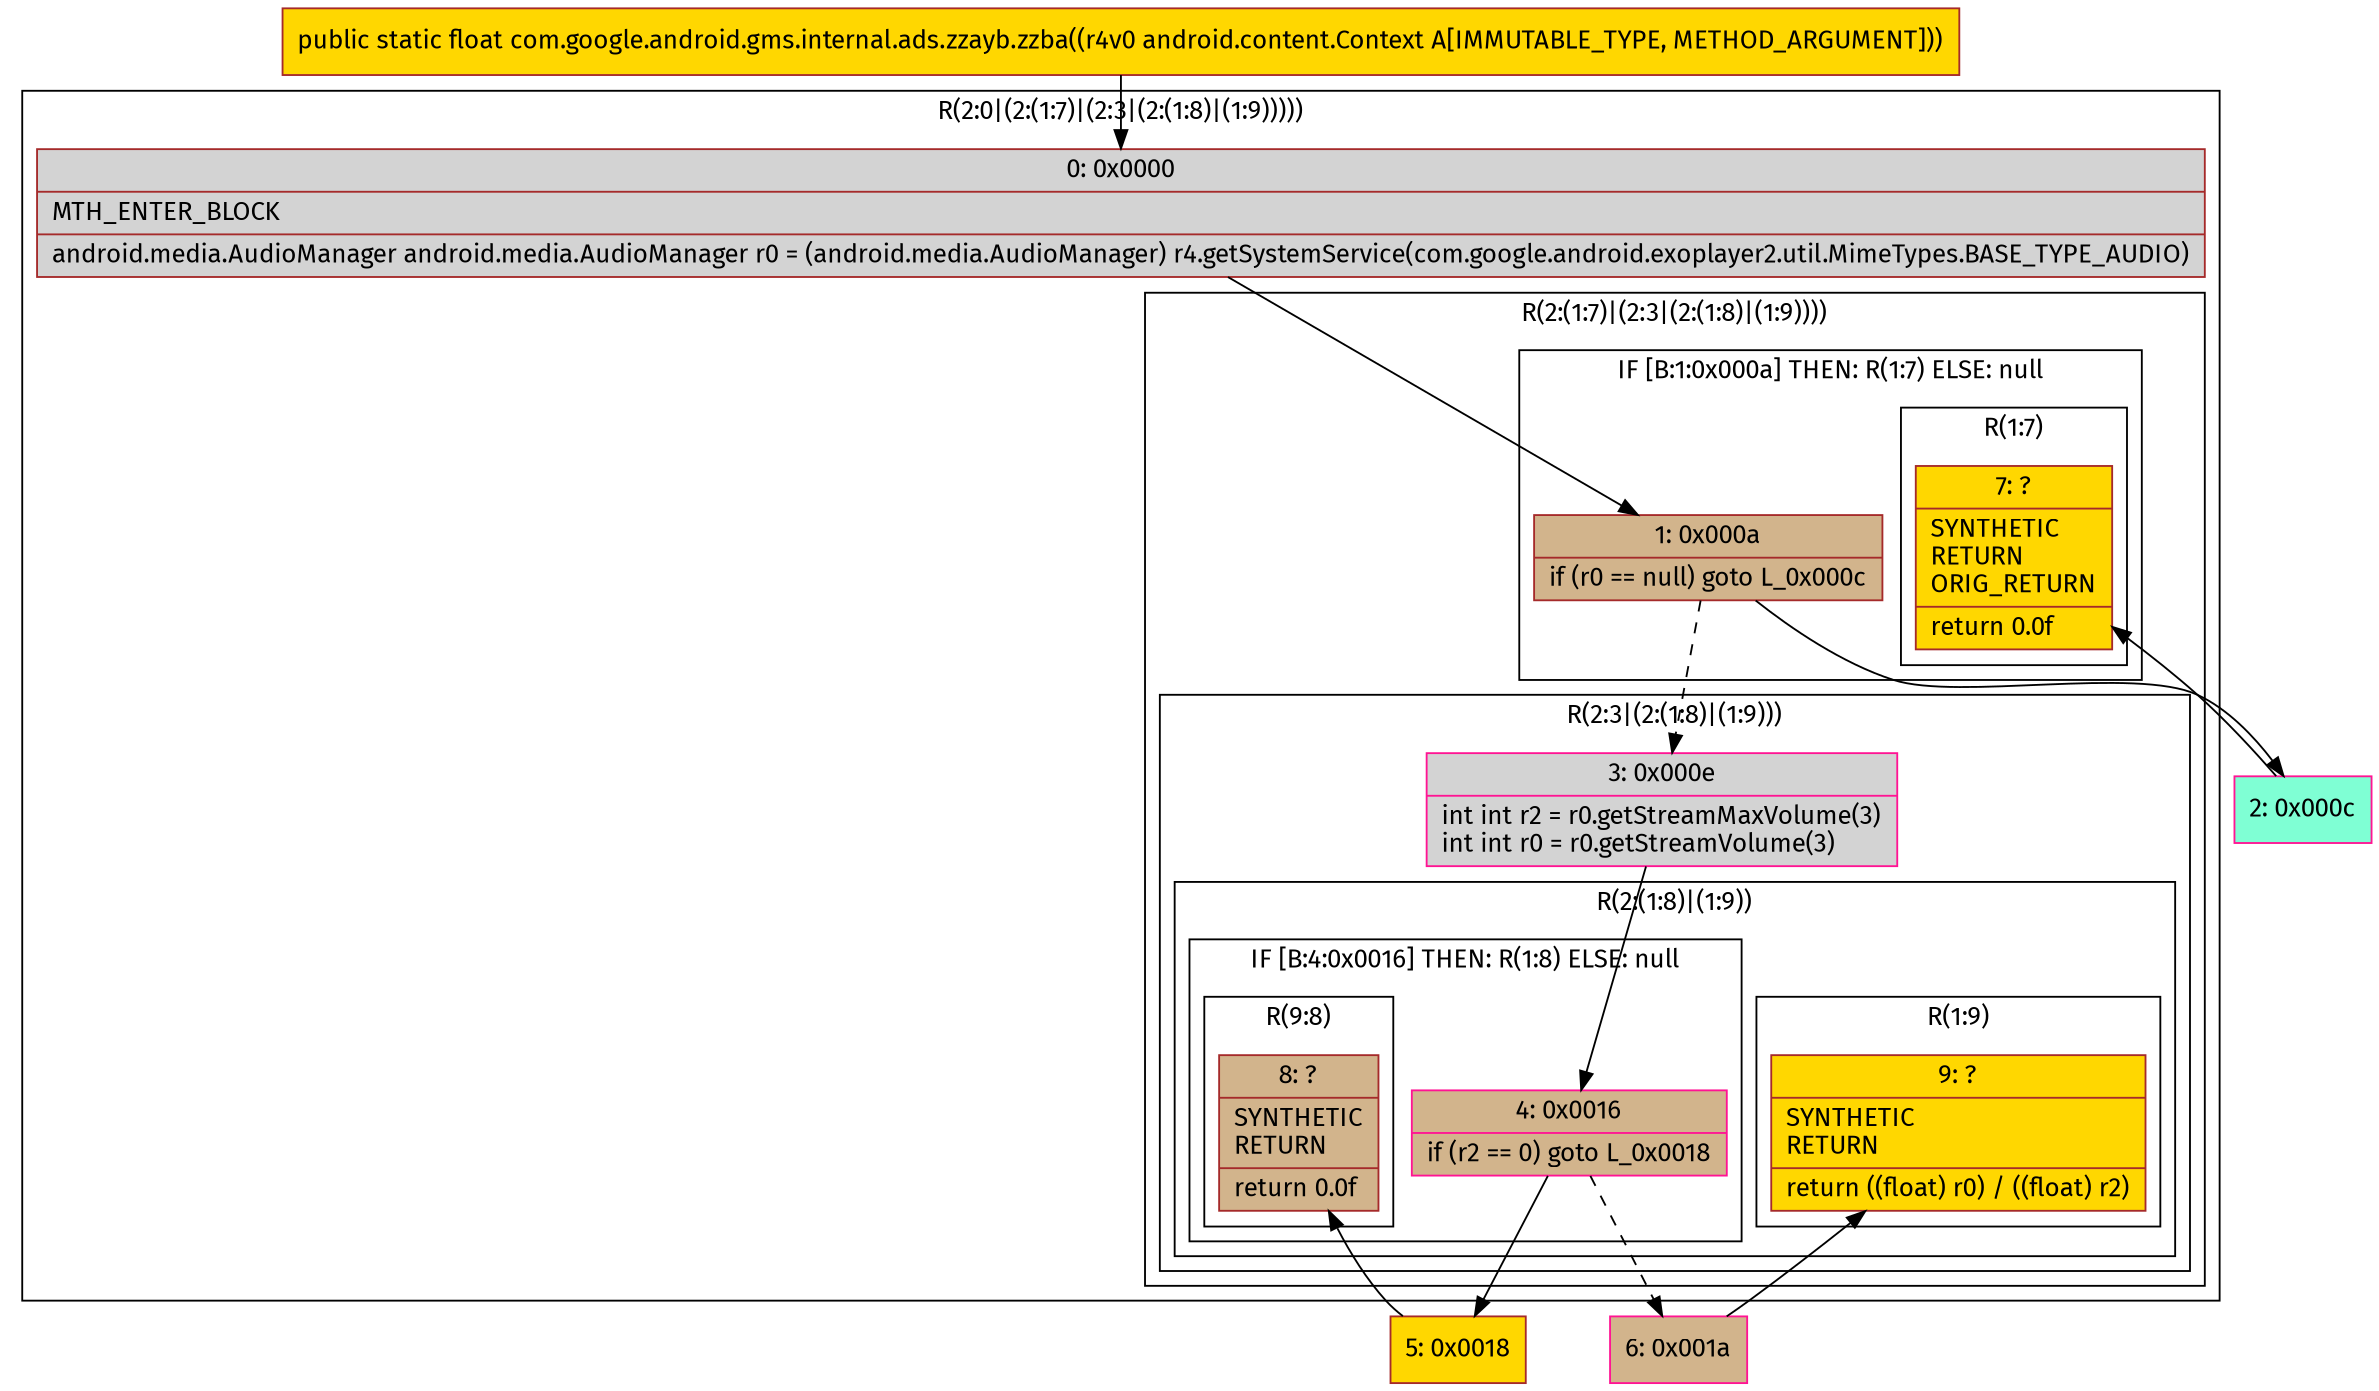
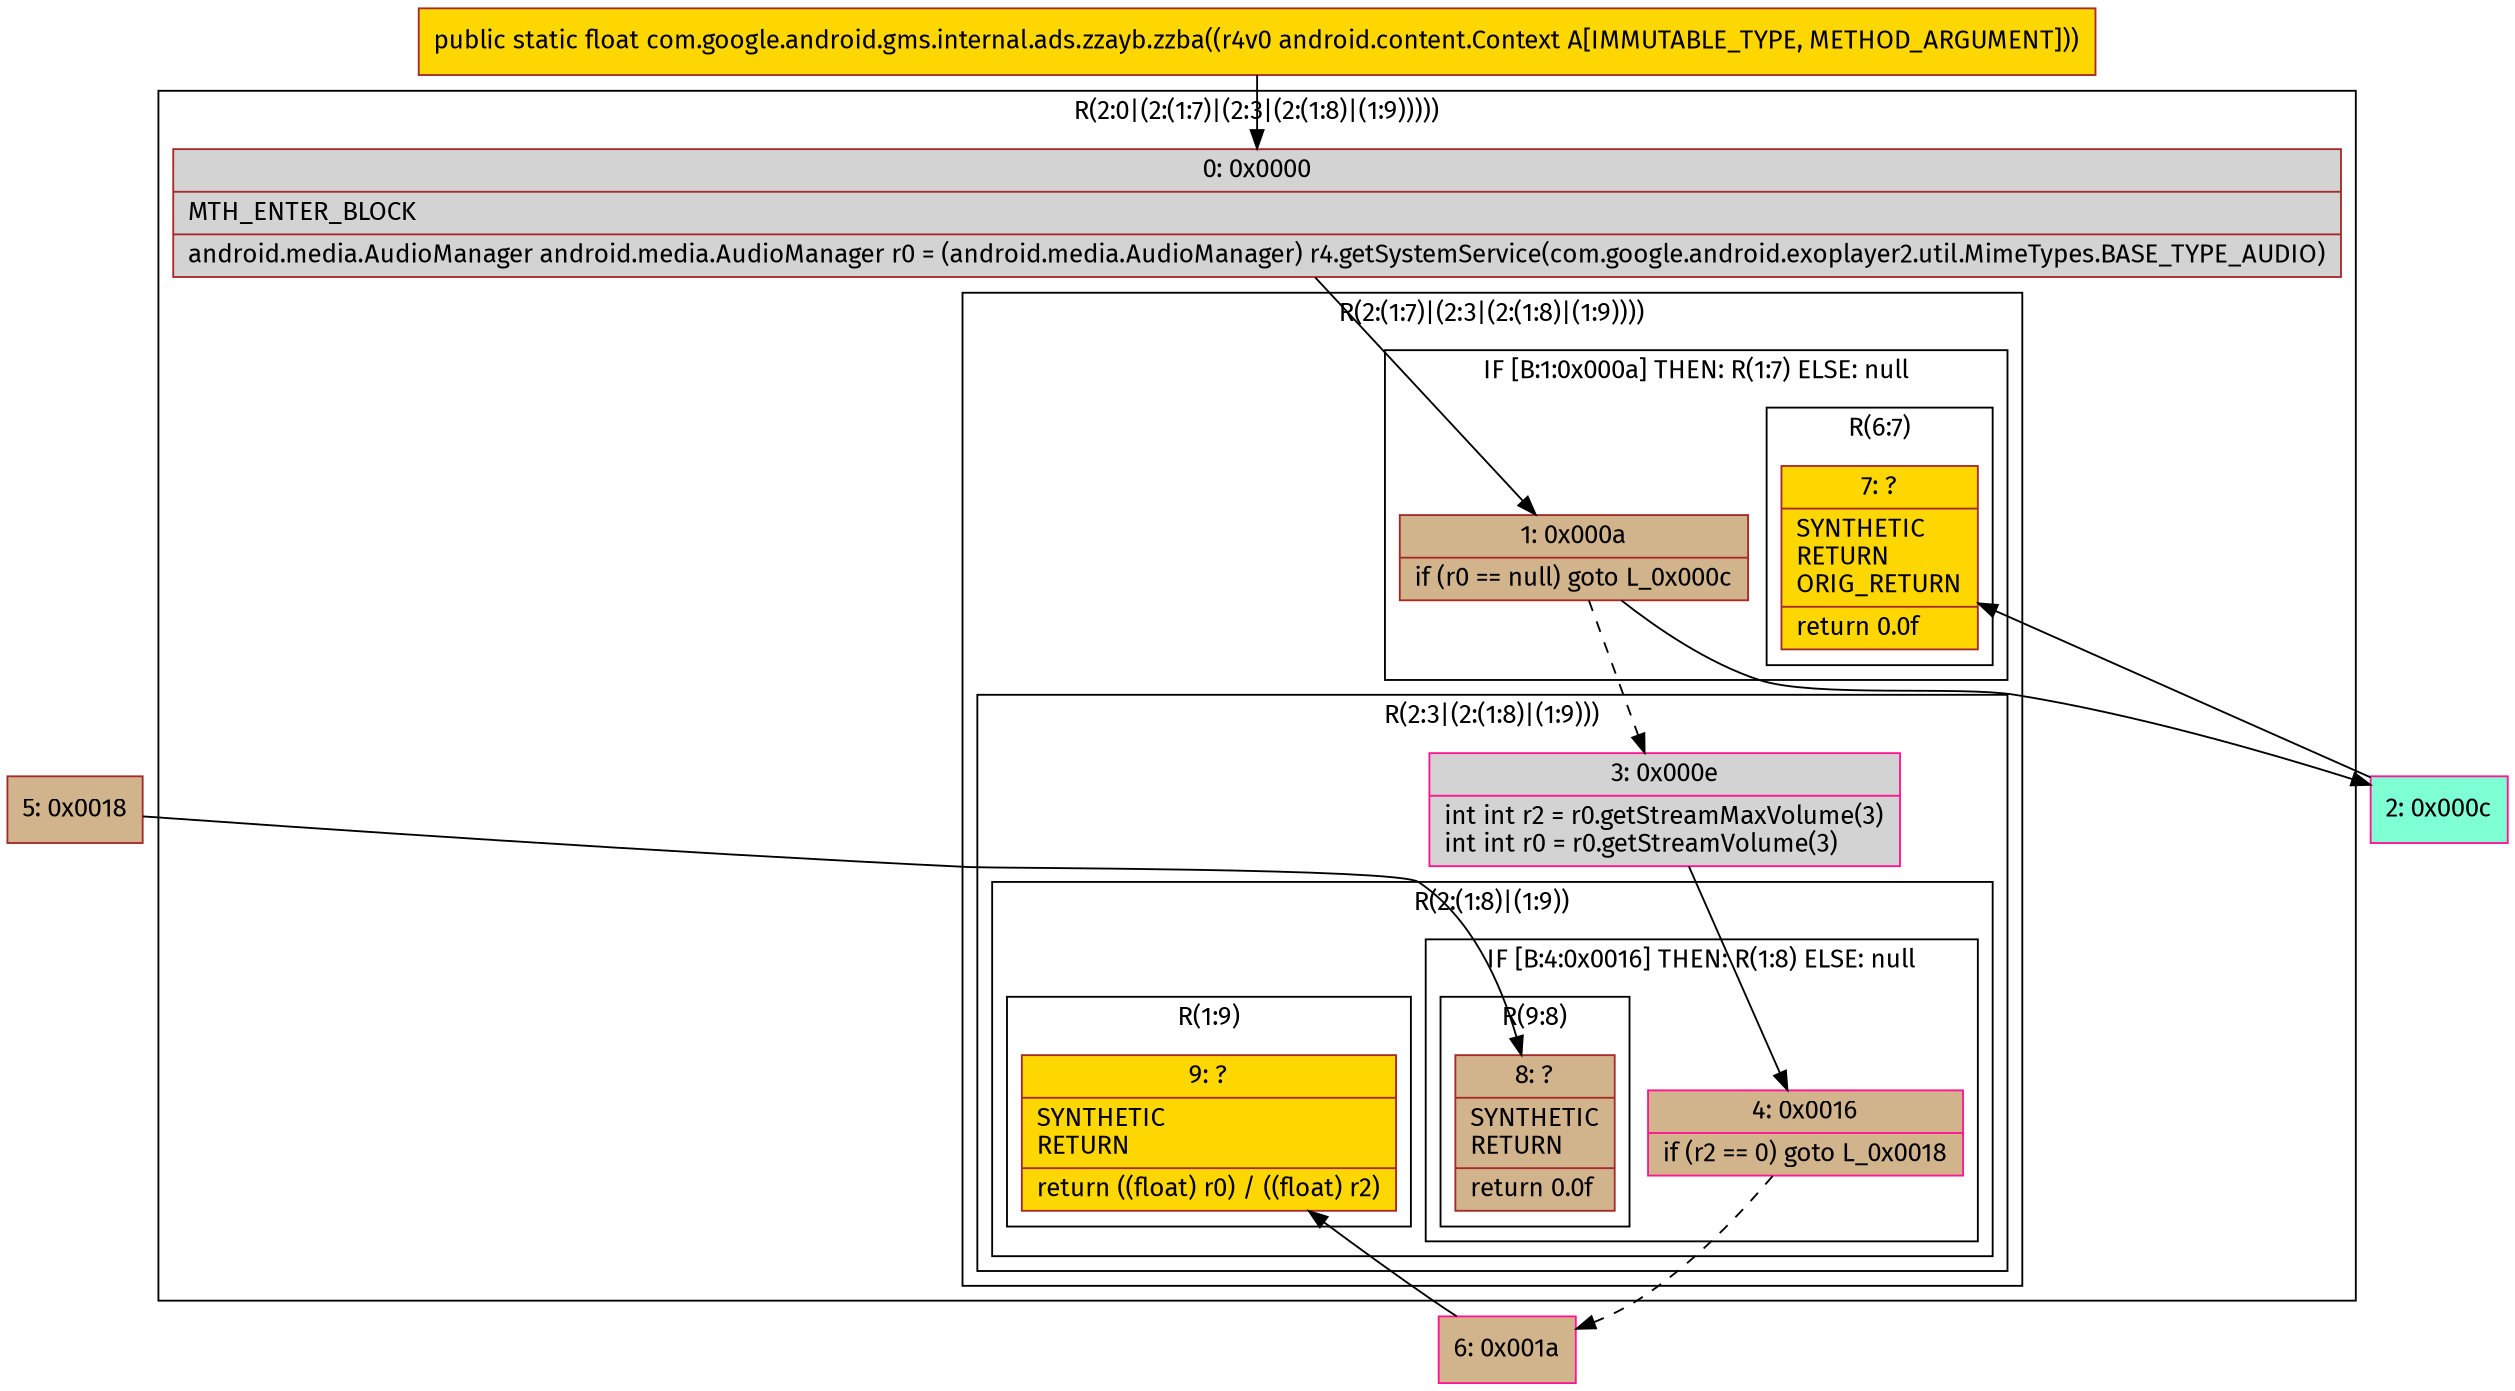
(2014, 429) -> (1880, 429)
(1520, 1228) -> none
(1458, 1350) -> (75, 810)
